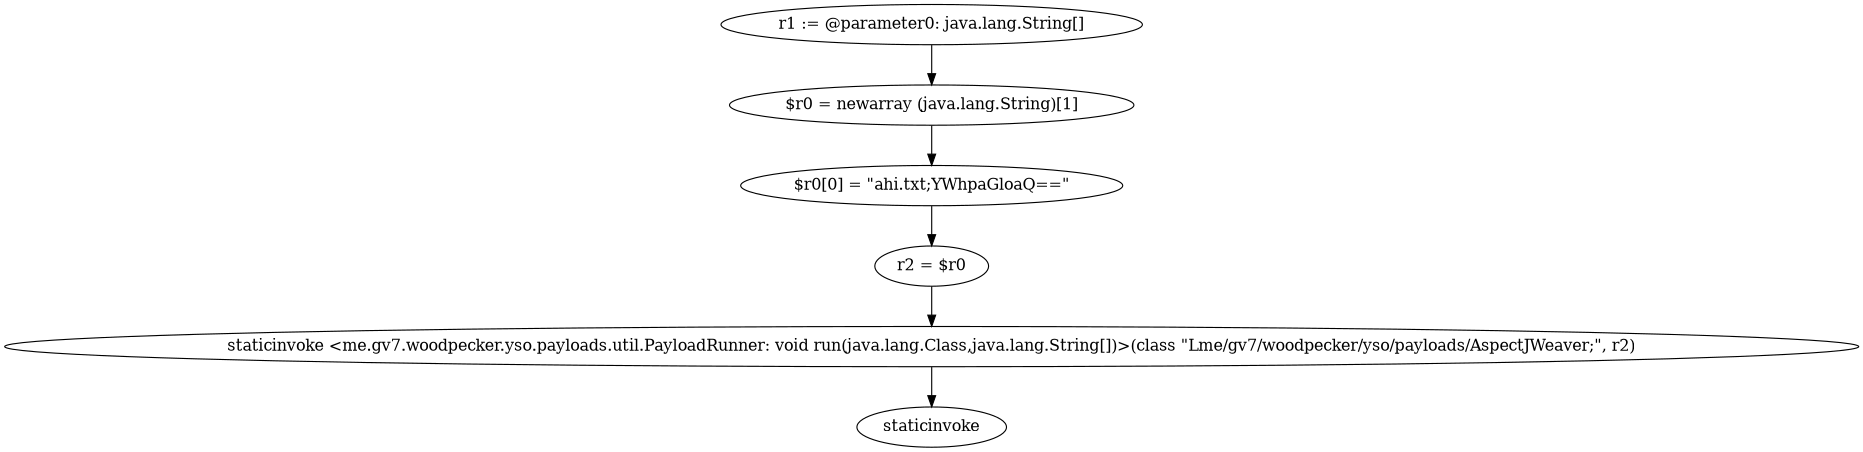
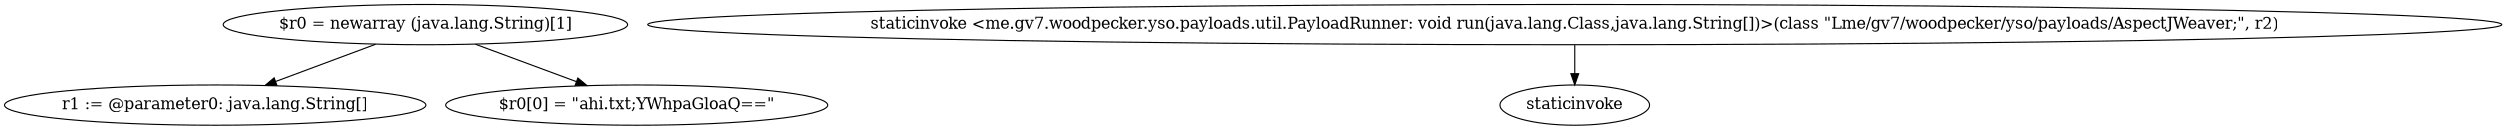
(932, 59) -> (326, 63)
(932, 266) -> none
